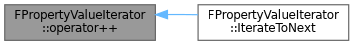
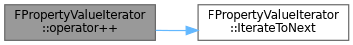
(183, 15) -> (171, 31)
